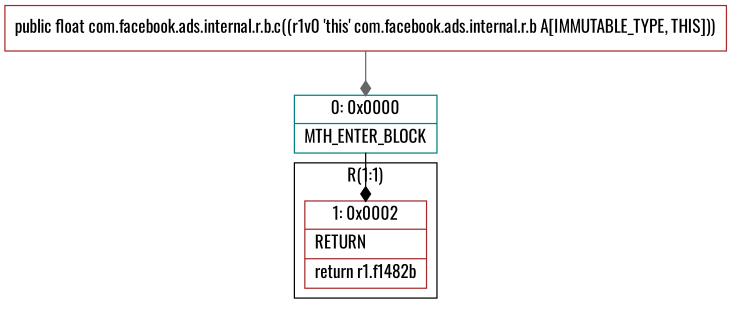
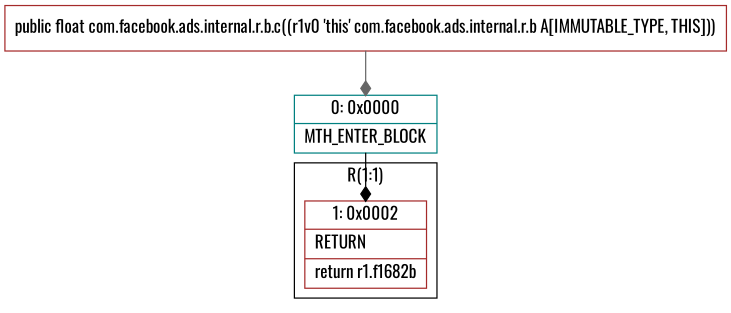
(366, 273) -> (366, 273)
